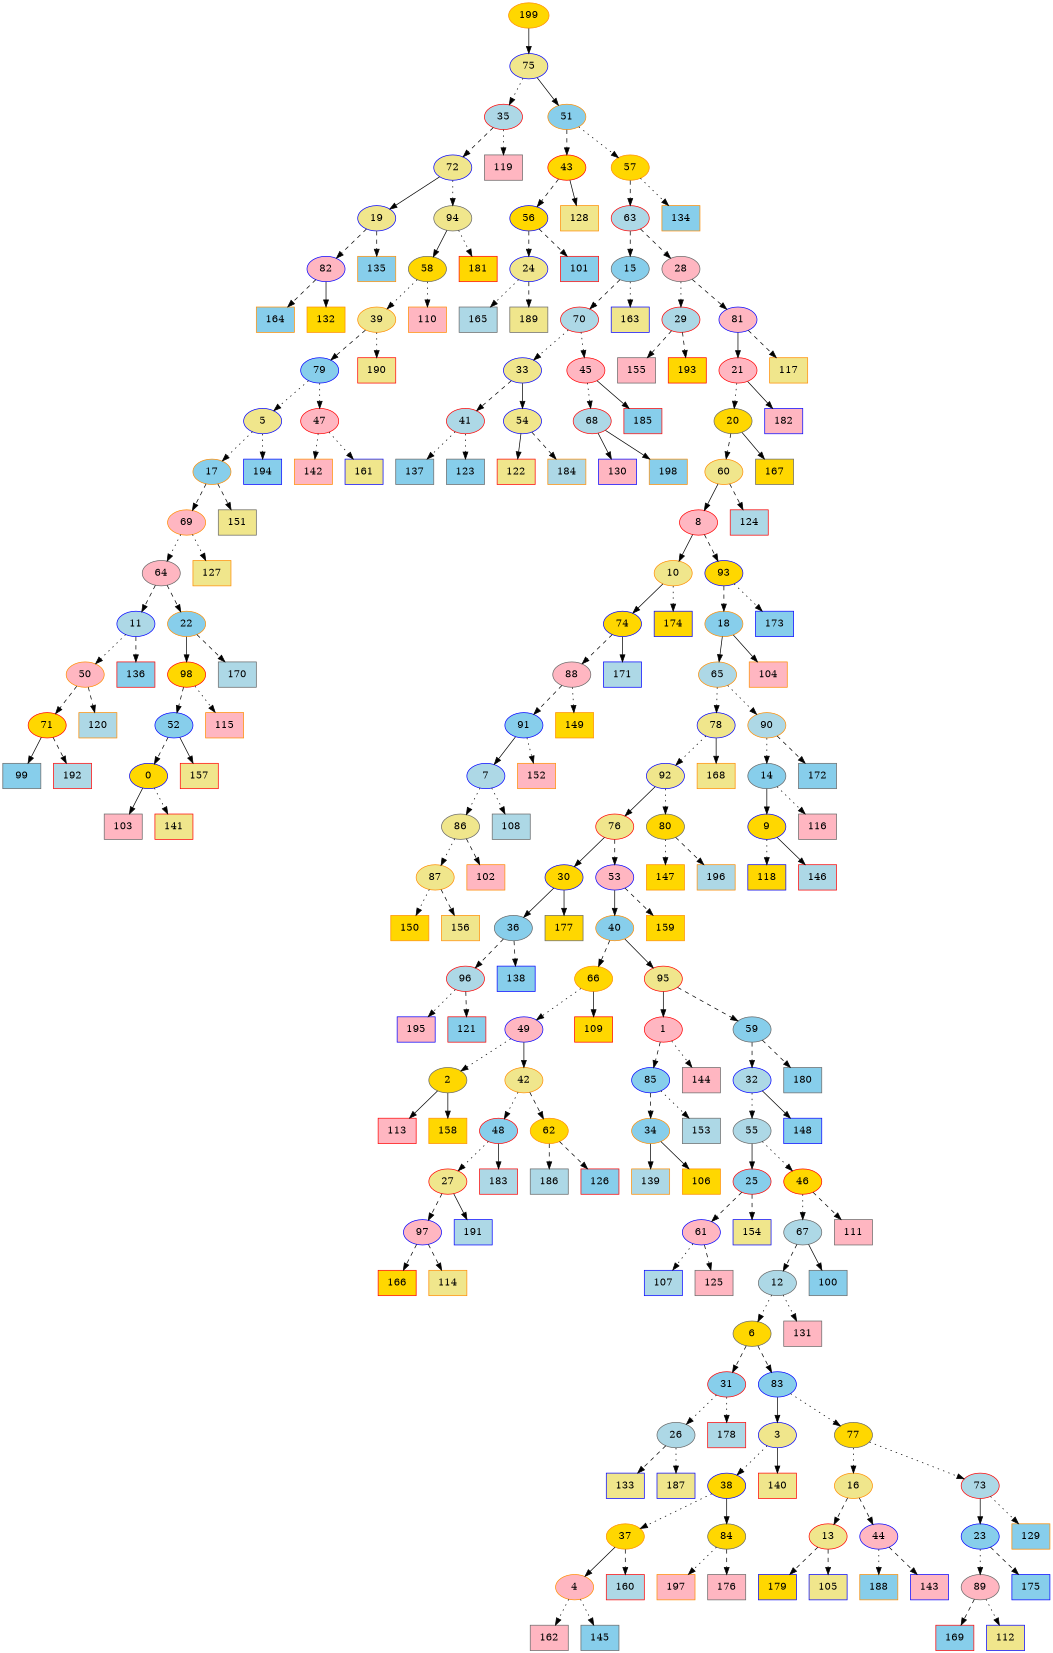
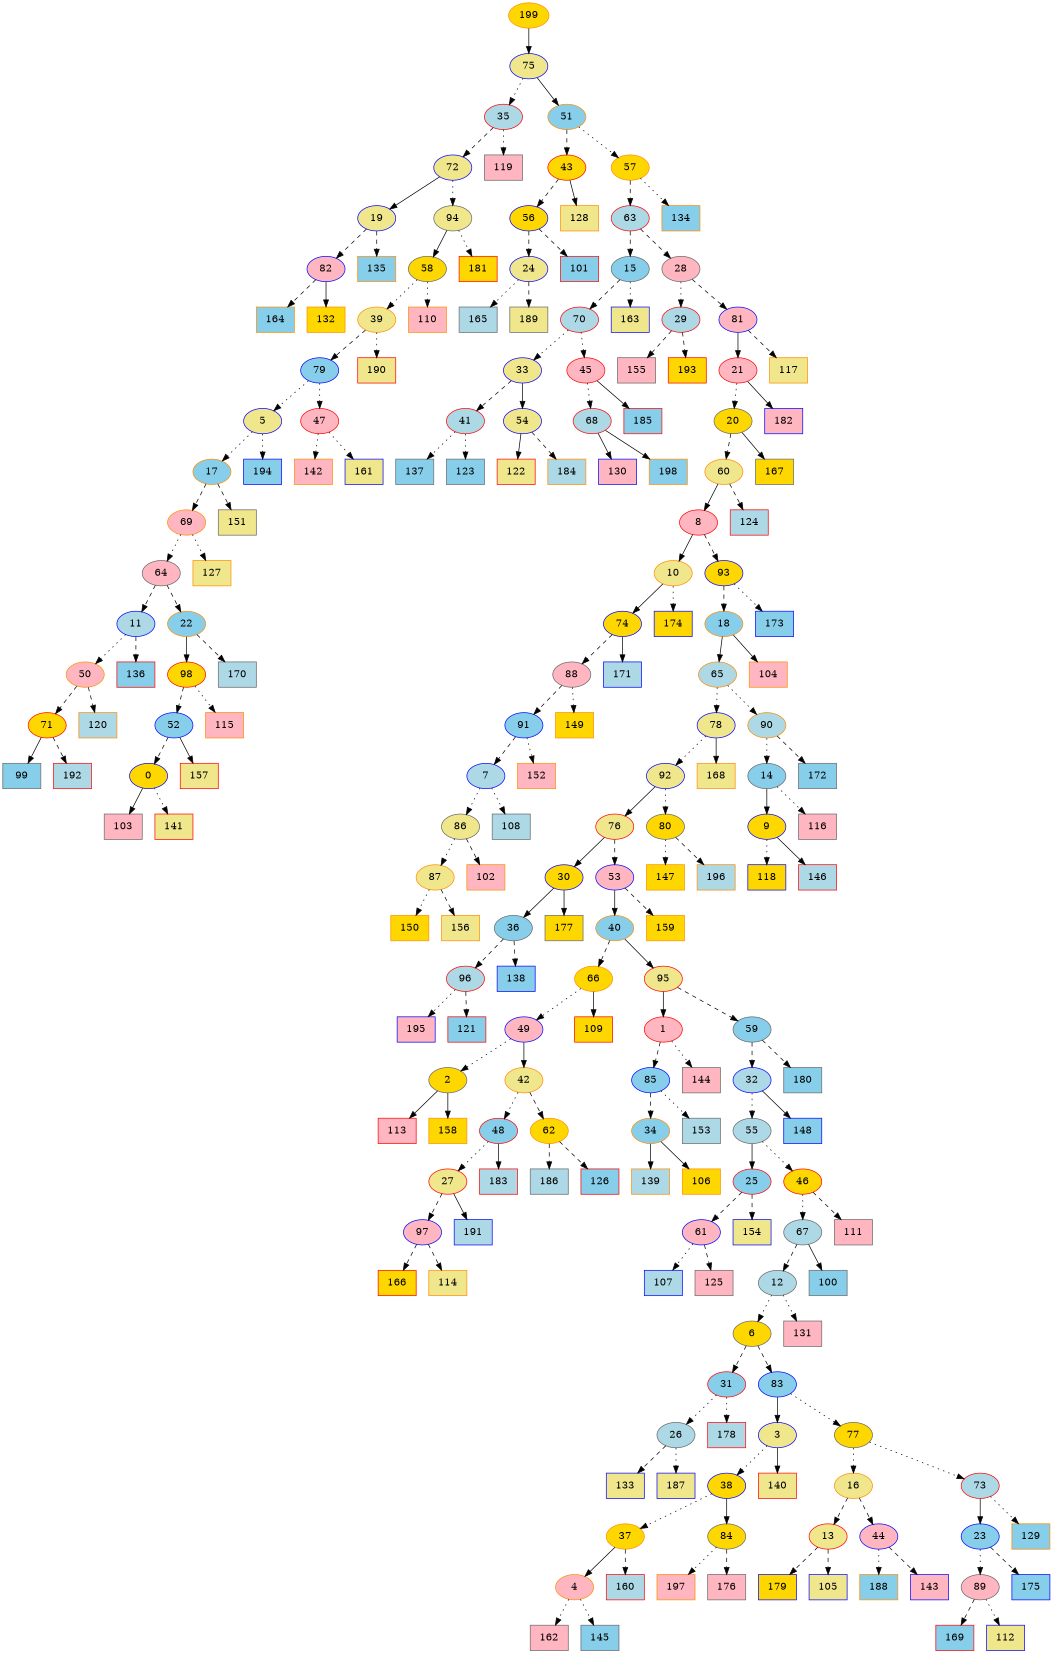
(507, 748) -> (507, 748)
